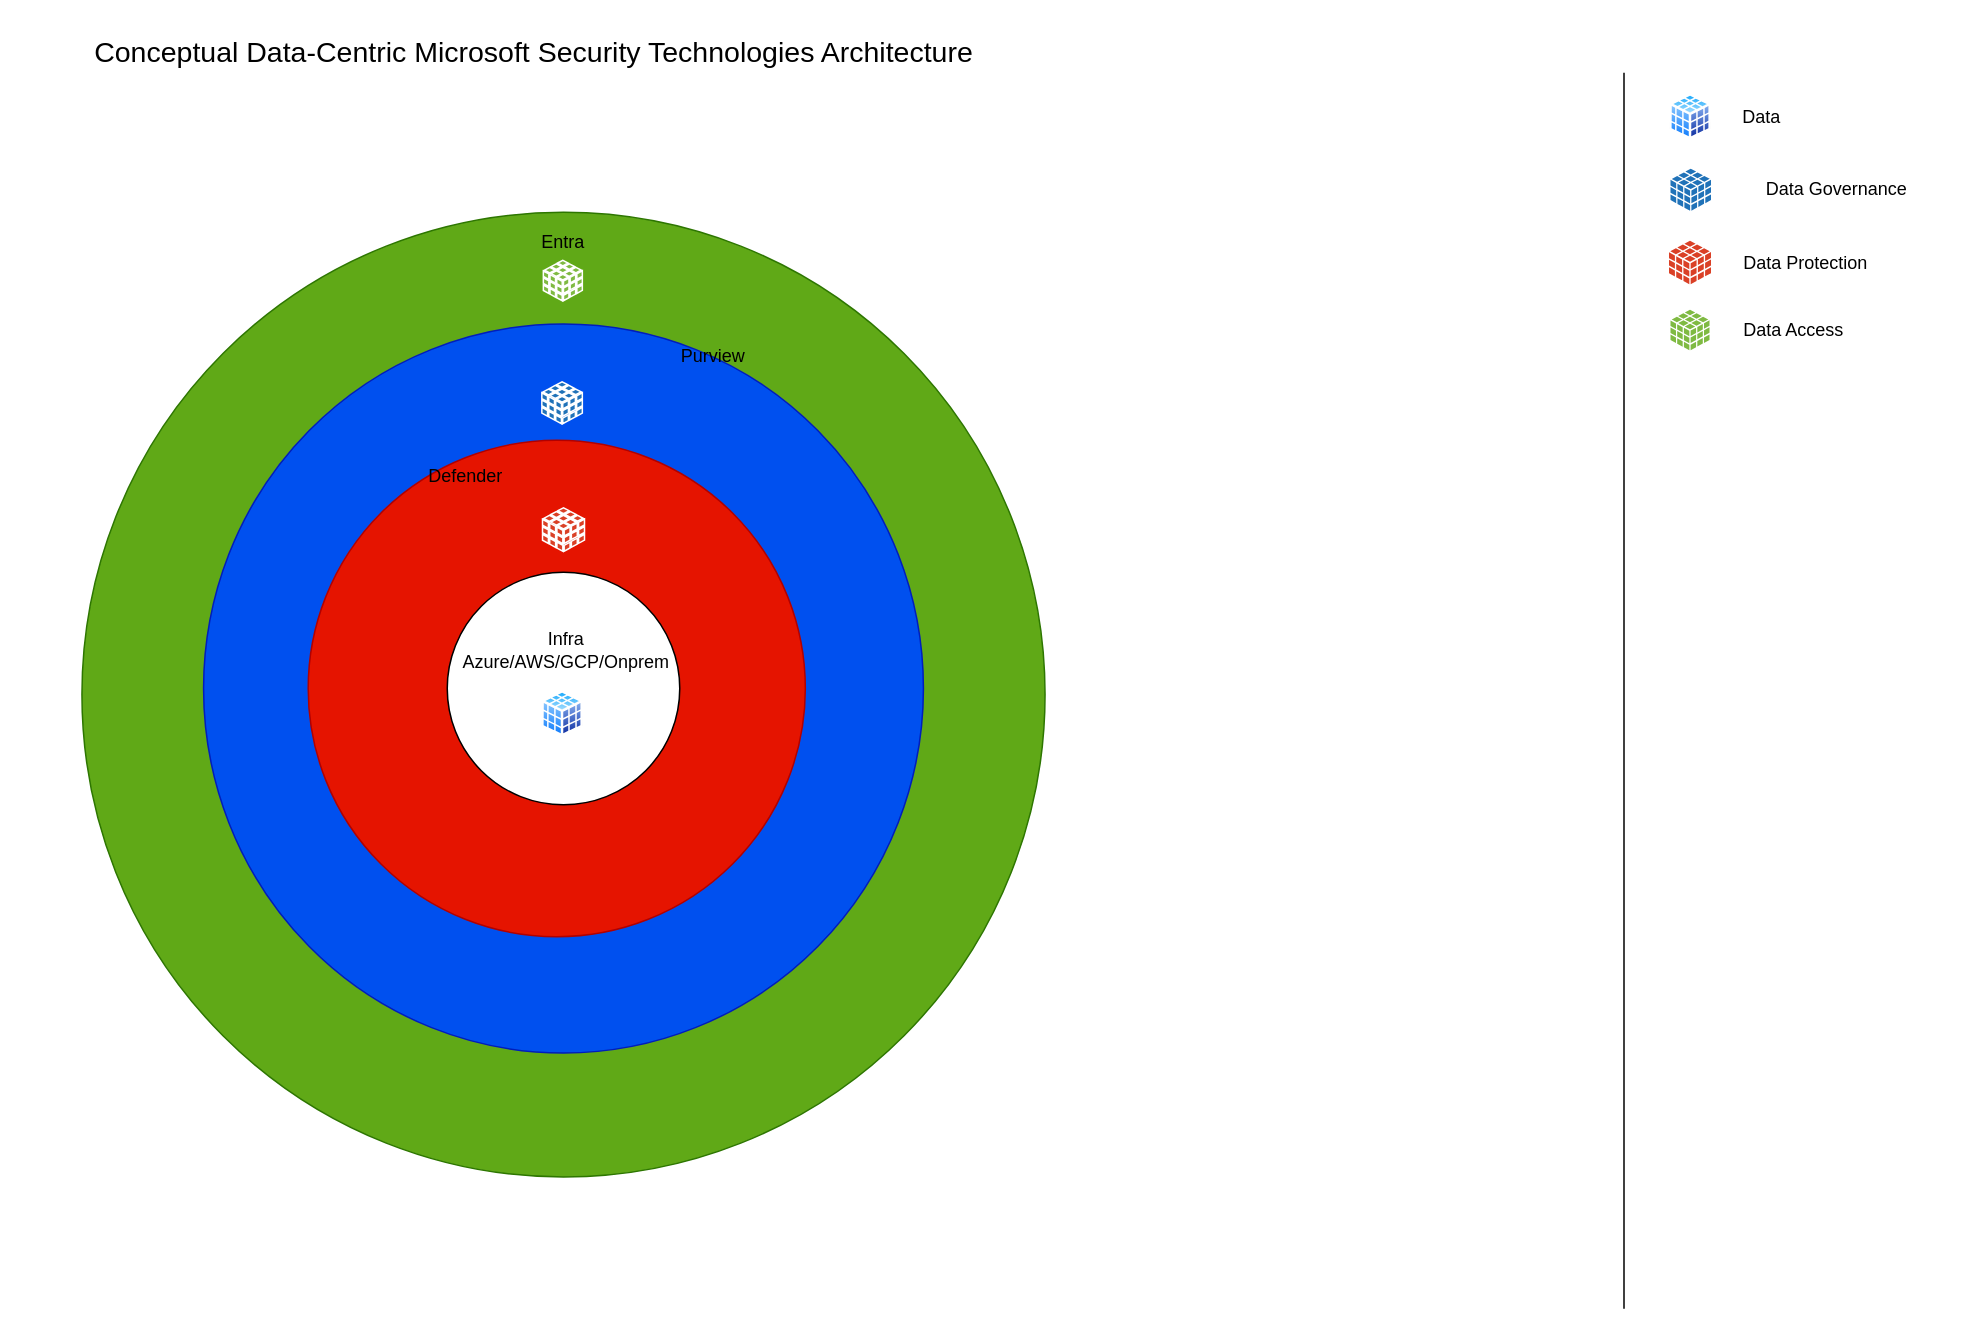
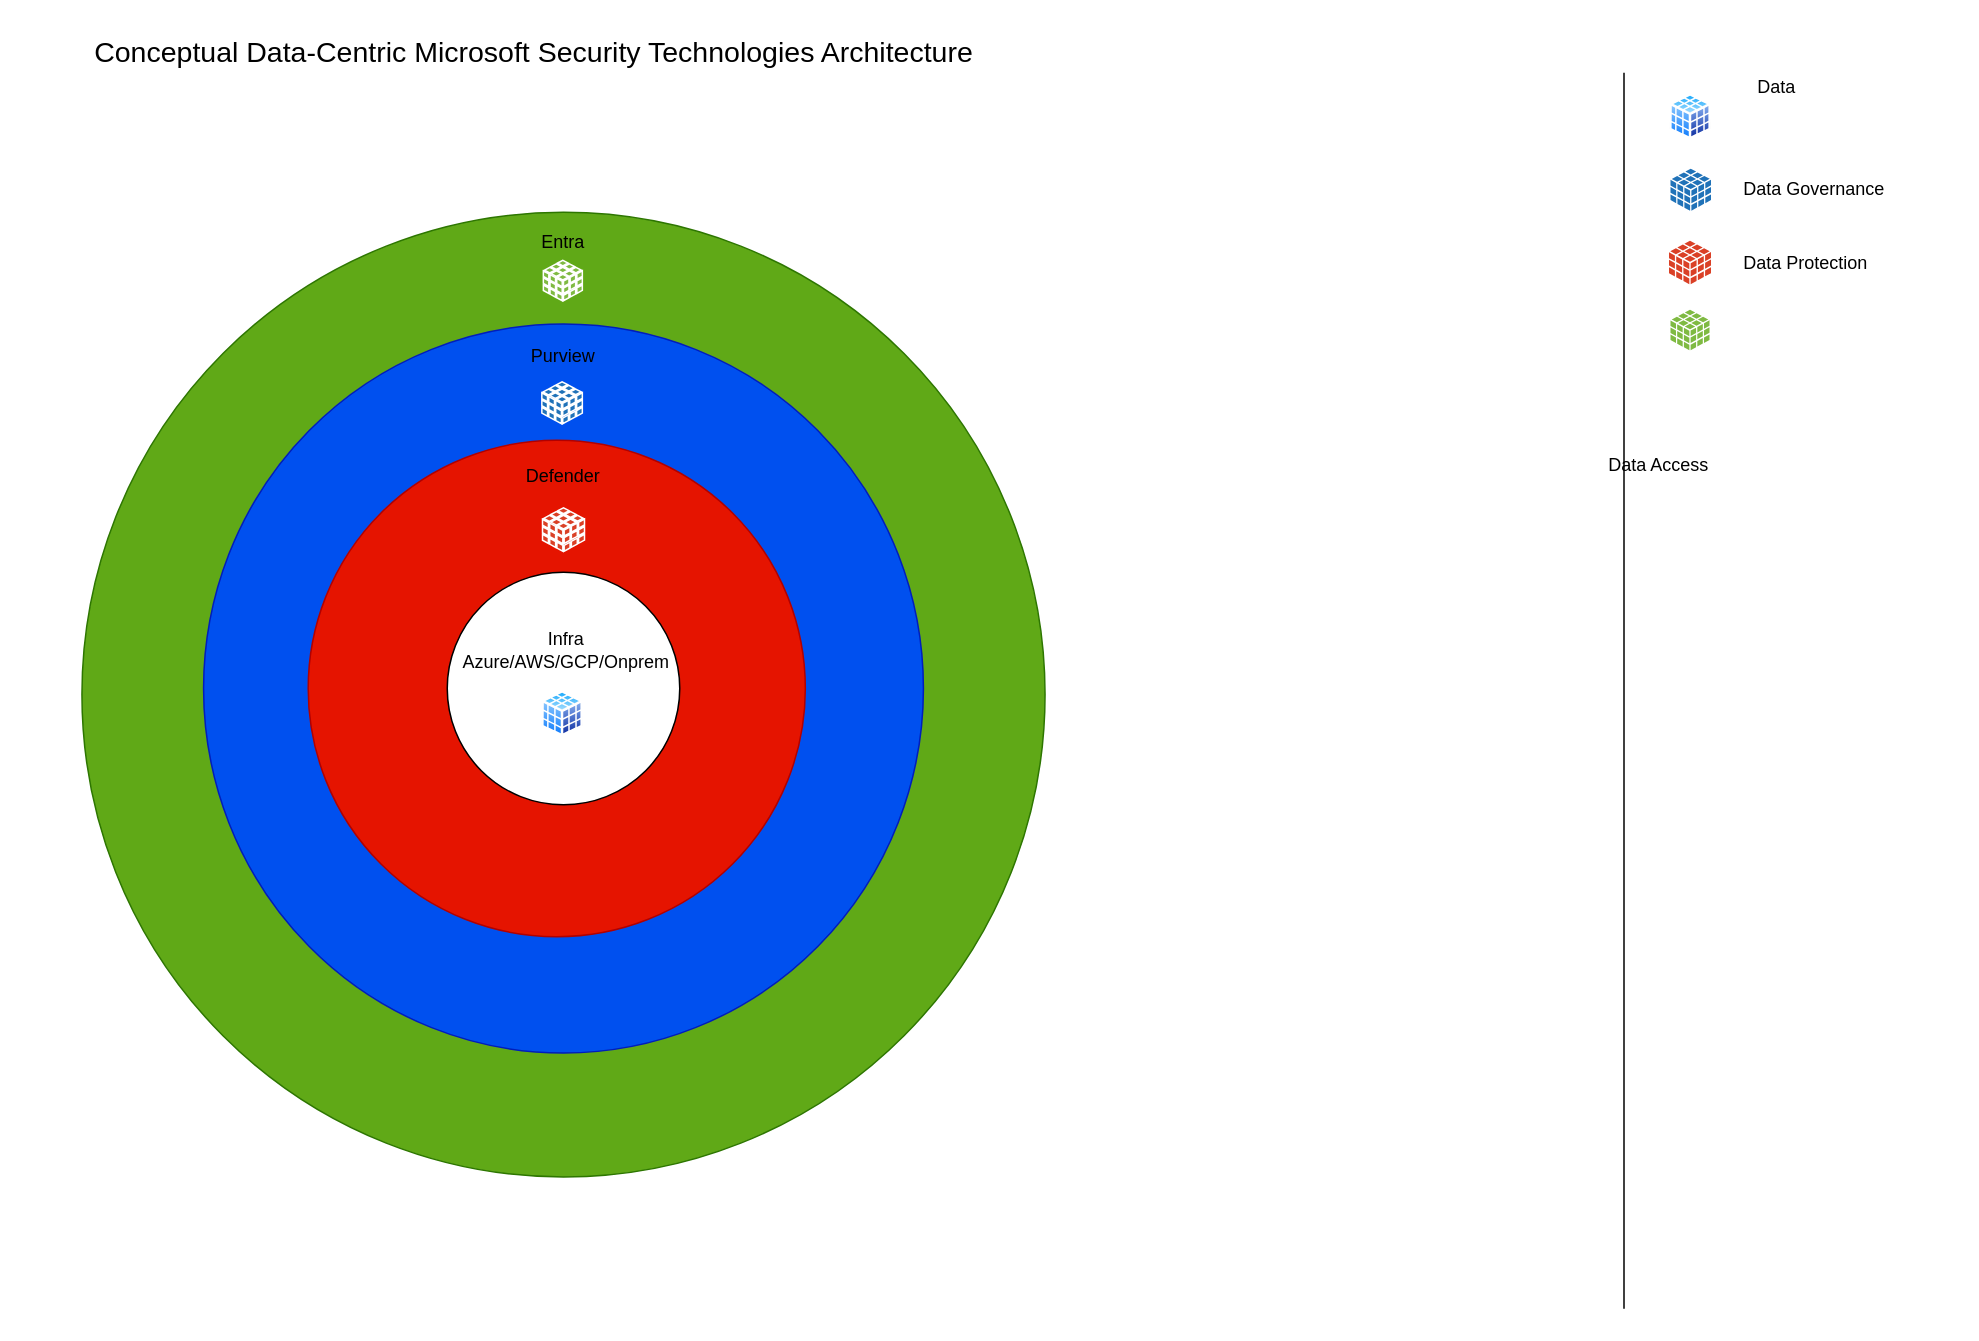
(1762, 117) -> (1777, 87)
(1866, 190) -> (1844, 190)
(1844, 330) -> (1709, 465)
(713, 356) -> (563, 356)
(466, 476) -> (563, 476)
